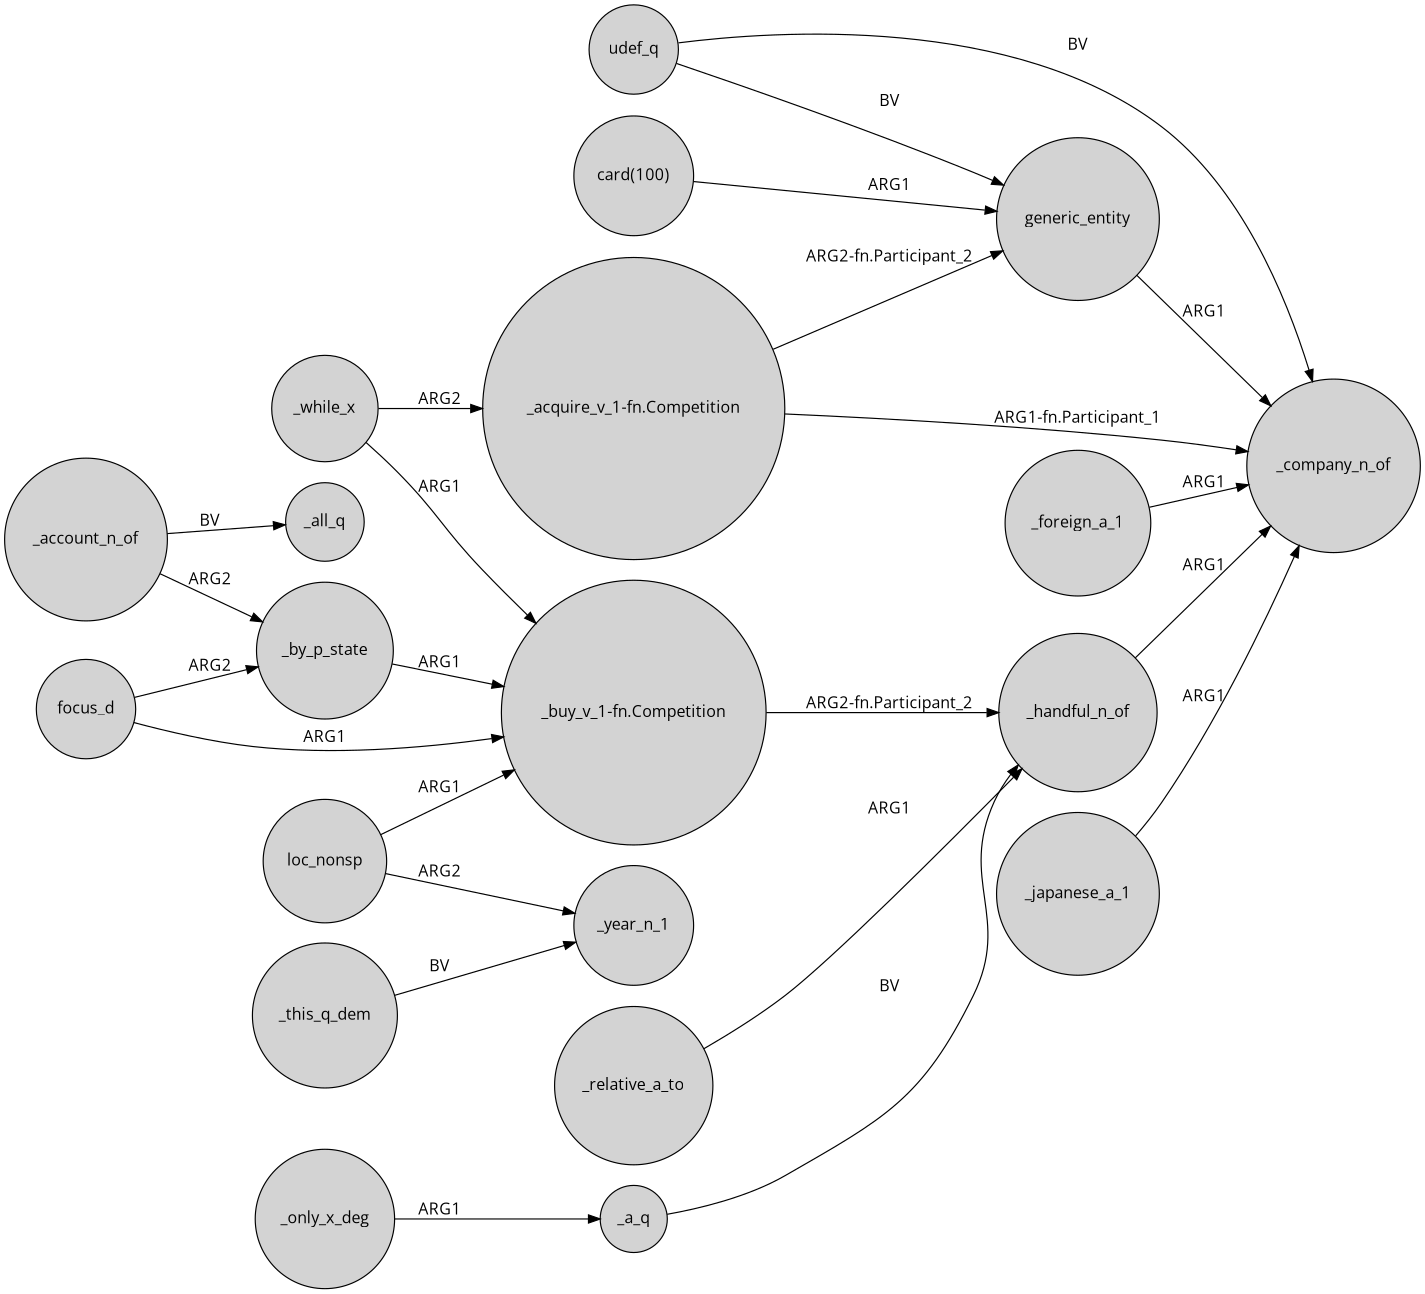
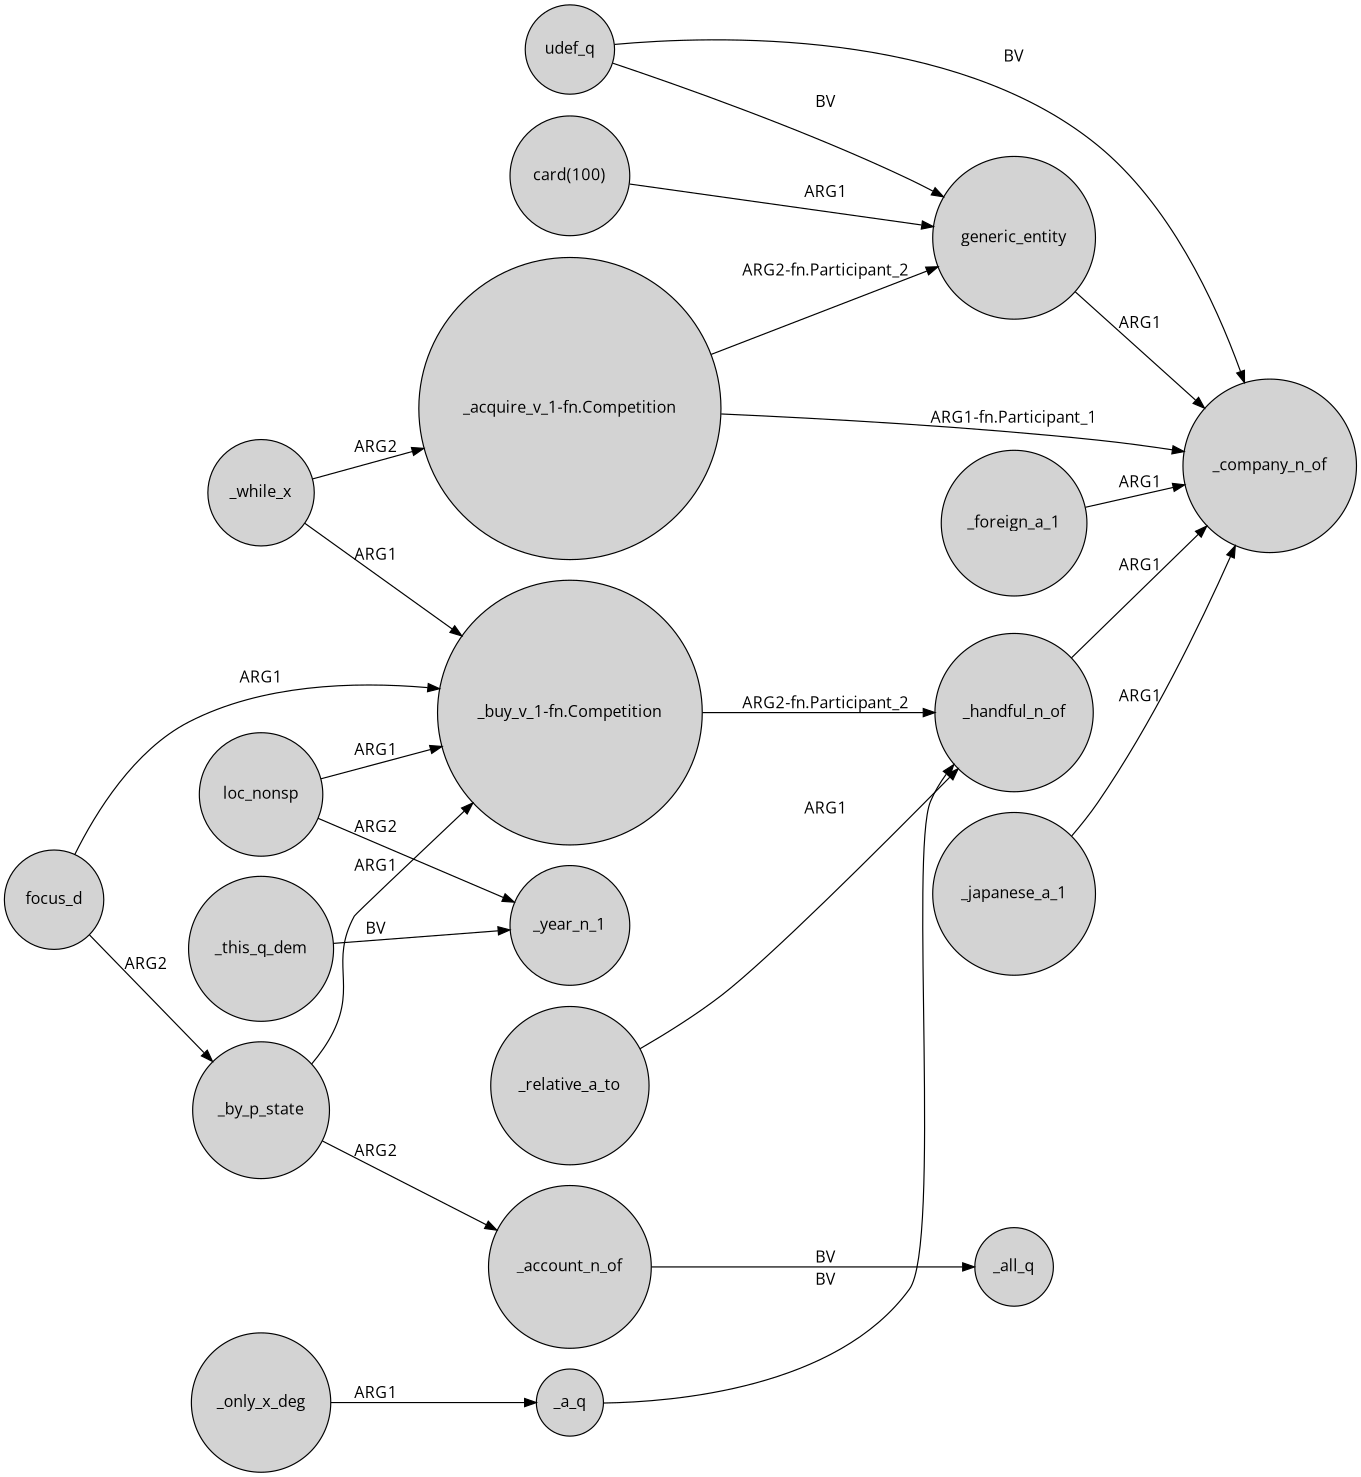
(206, 595) -> (404, 1183)
